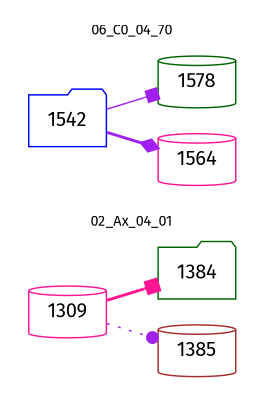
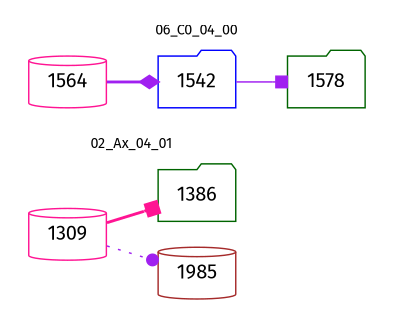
(132, 31) -> (197, 31)
(197, 82) -> (326, 82)
(124, 138) -> (124, 82)
(197, 273) -> (197, 196)
(197, 351) -> (197, 273)
